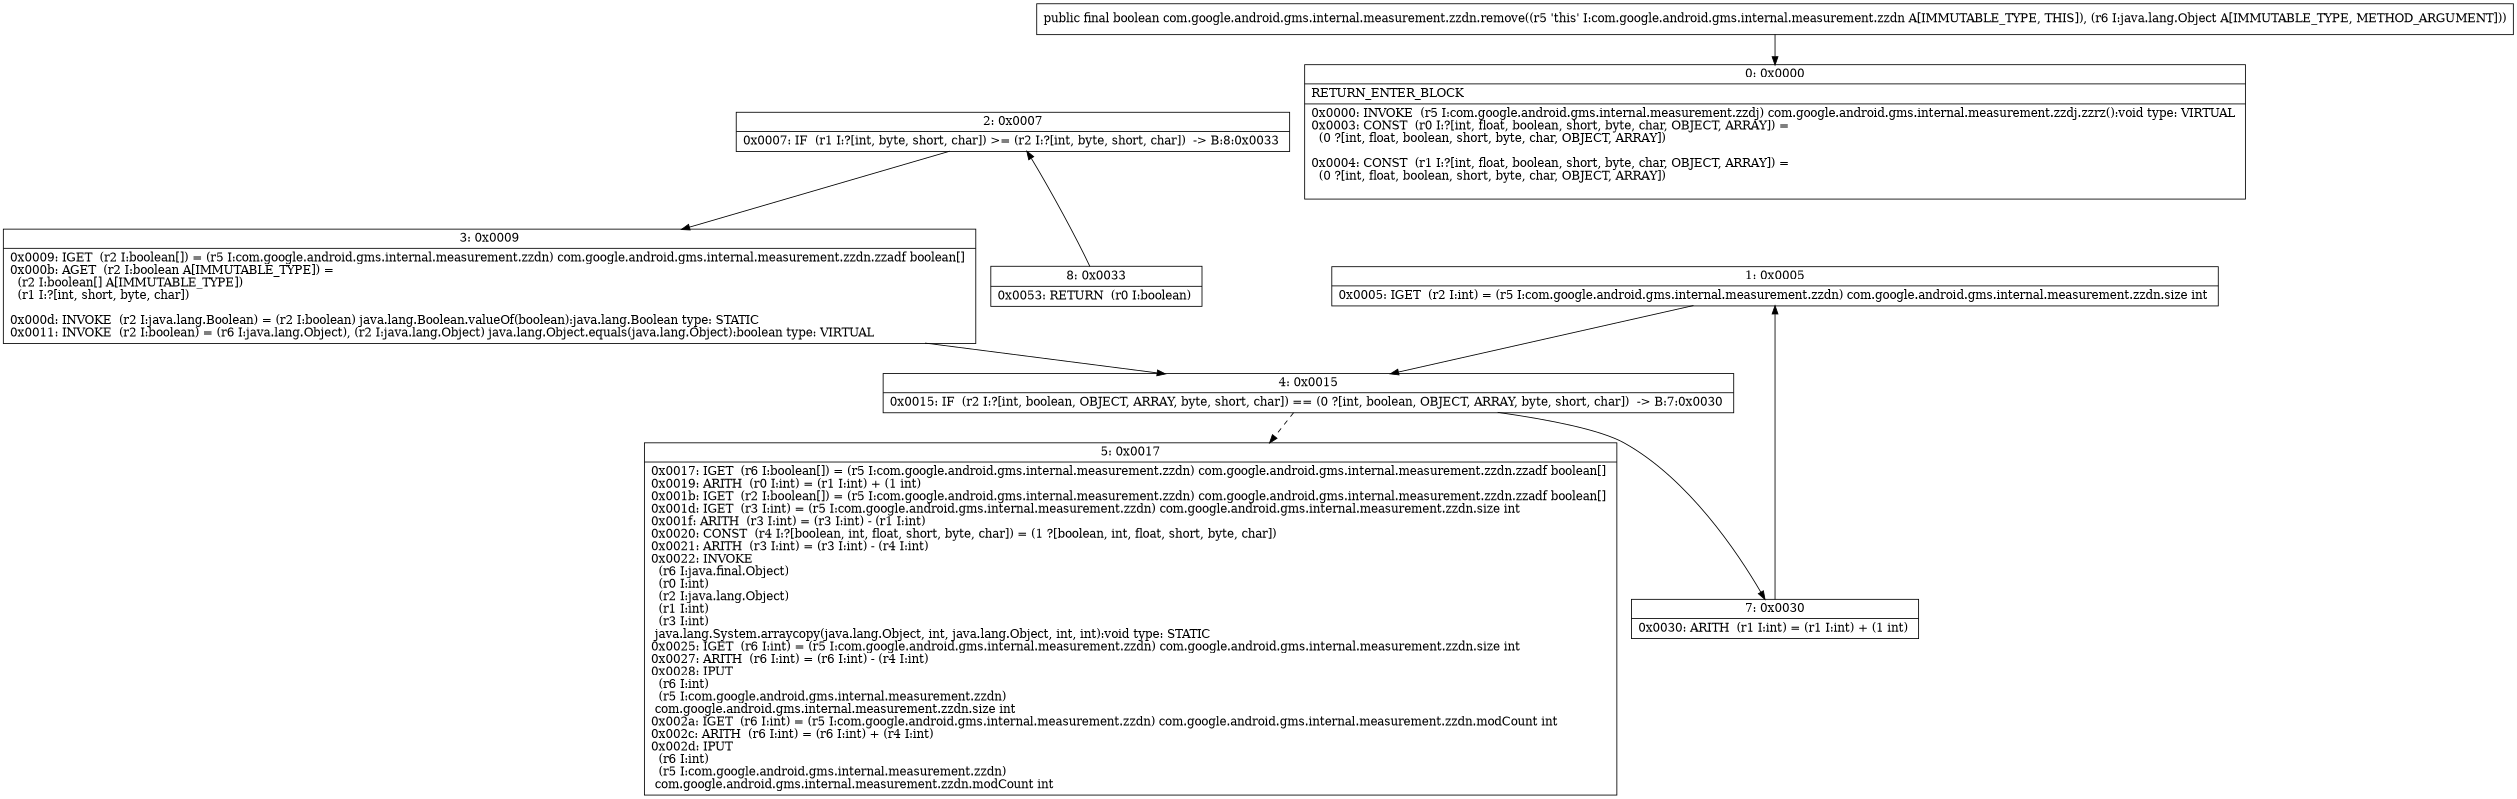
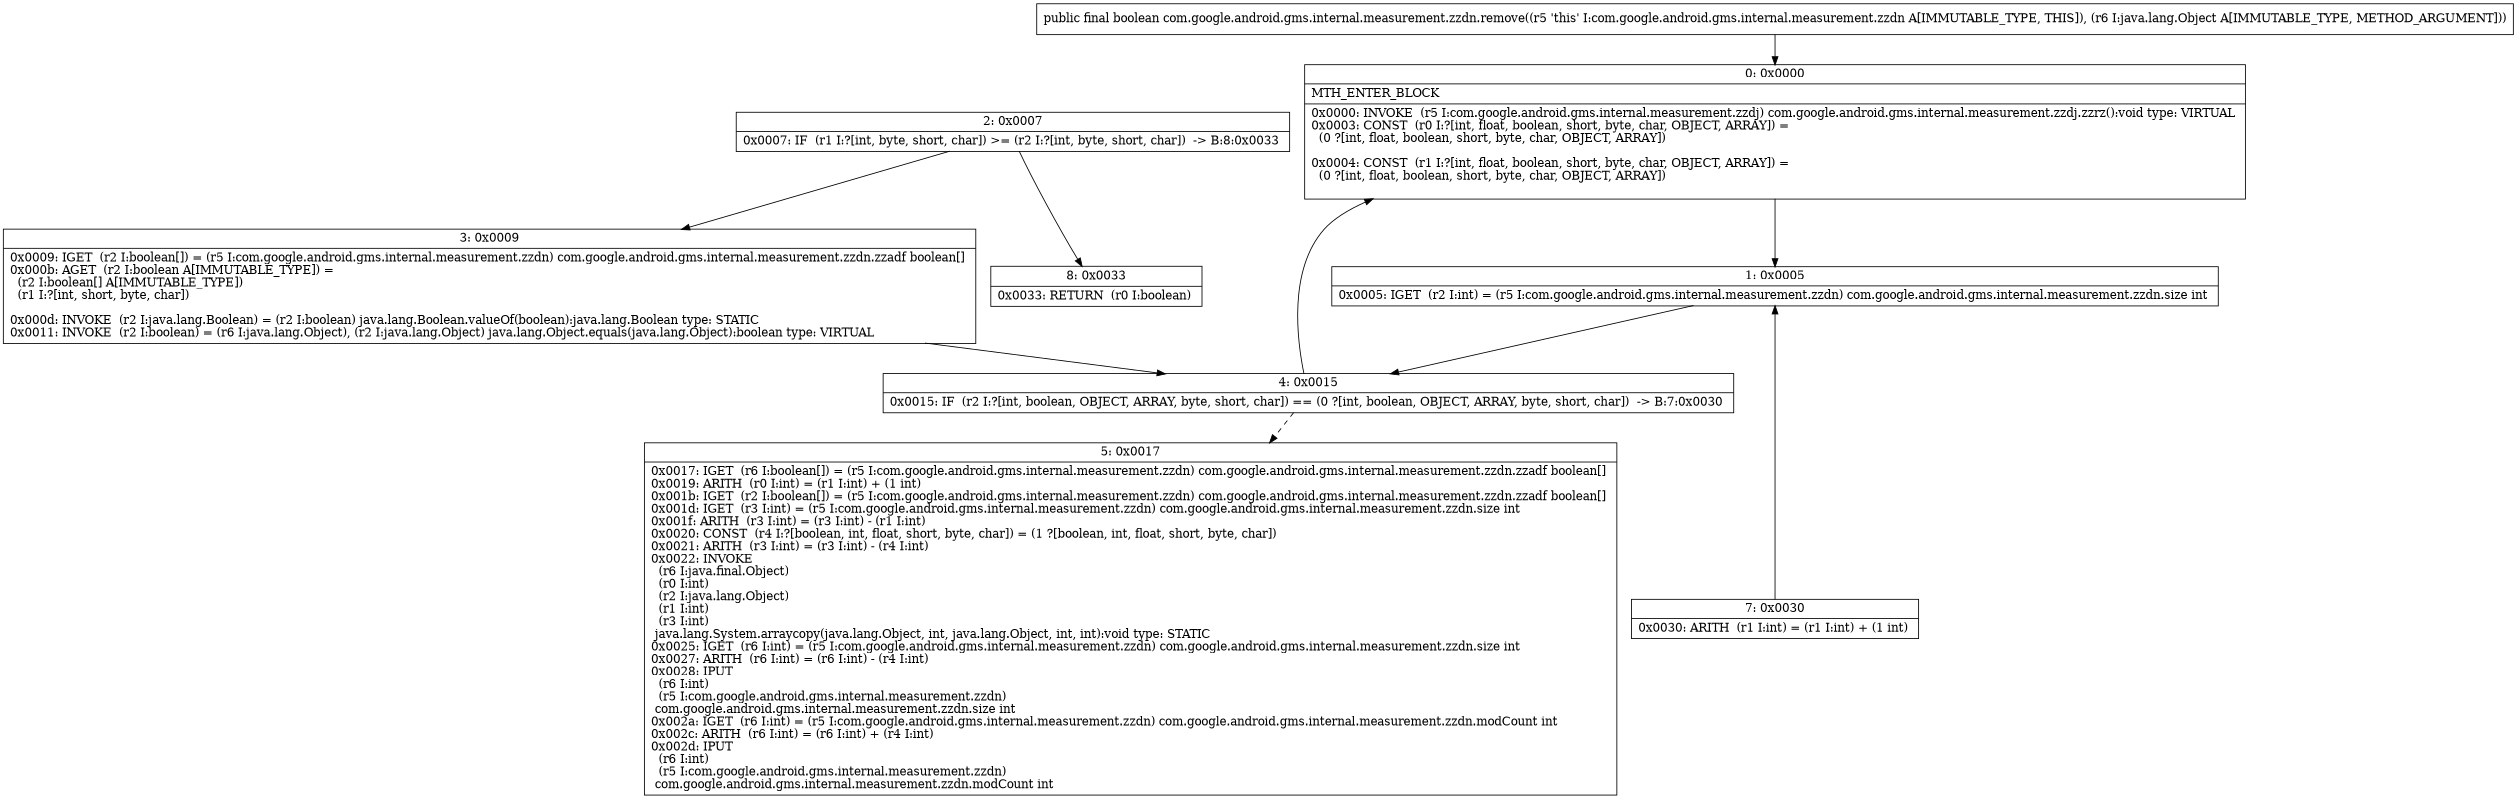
(1388, 93) -> (1376, 93)
(1062, 212) -> (1047, 206)
none -> (1775, 229)
(1096, 296) -> (1096, 296)
(1655, 464) -> (1302, 274)
